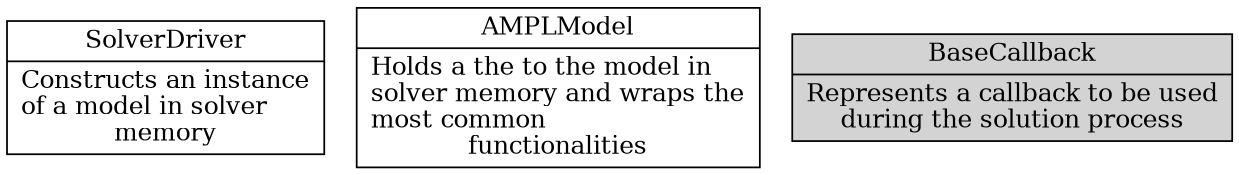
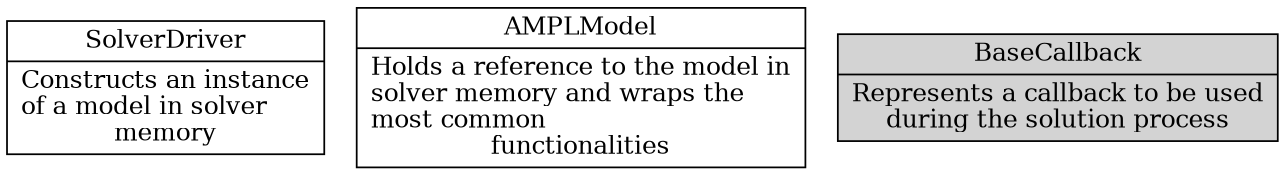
(542, 67) -> (581, 67)
